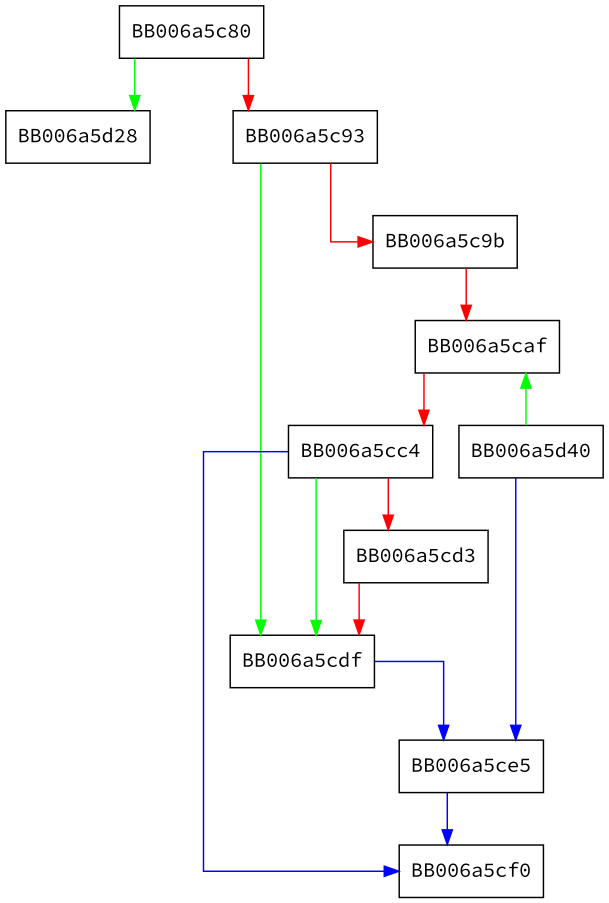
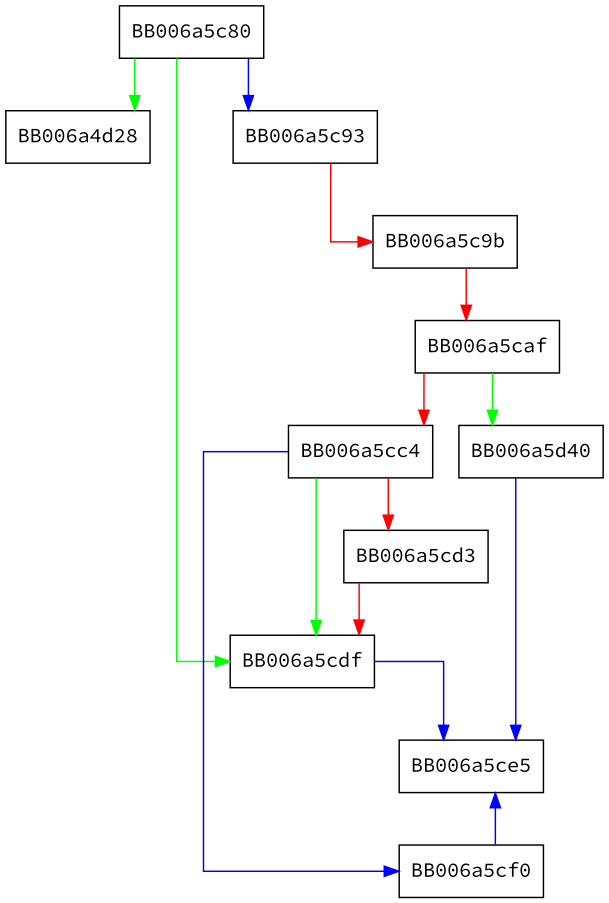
(248, 77) -> (248, 77)
(78, 137) -> (78, 137)
(261, 392) -> (177, 379)
(526, 407) -> (492, 392)
(447, 811) -> (495, 826)
